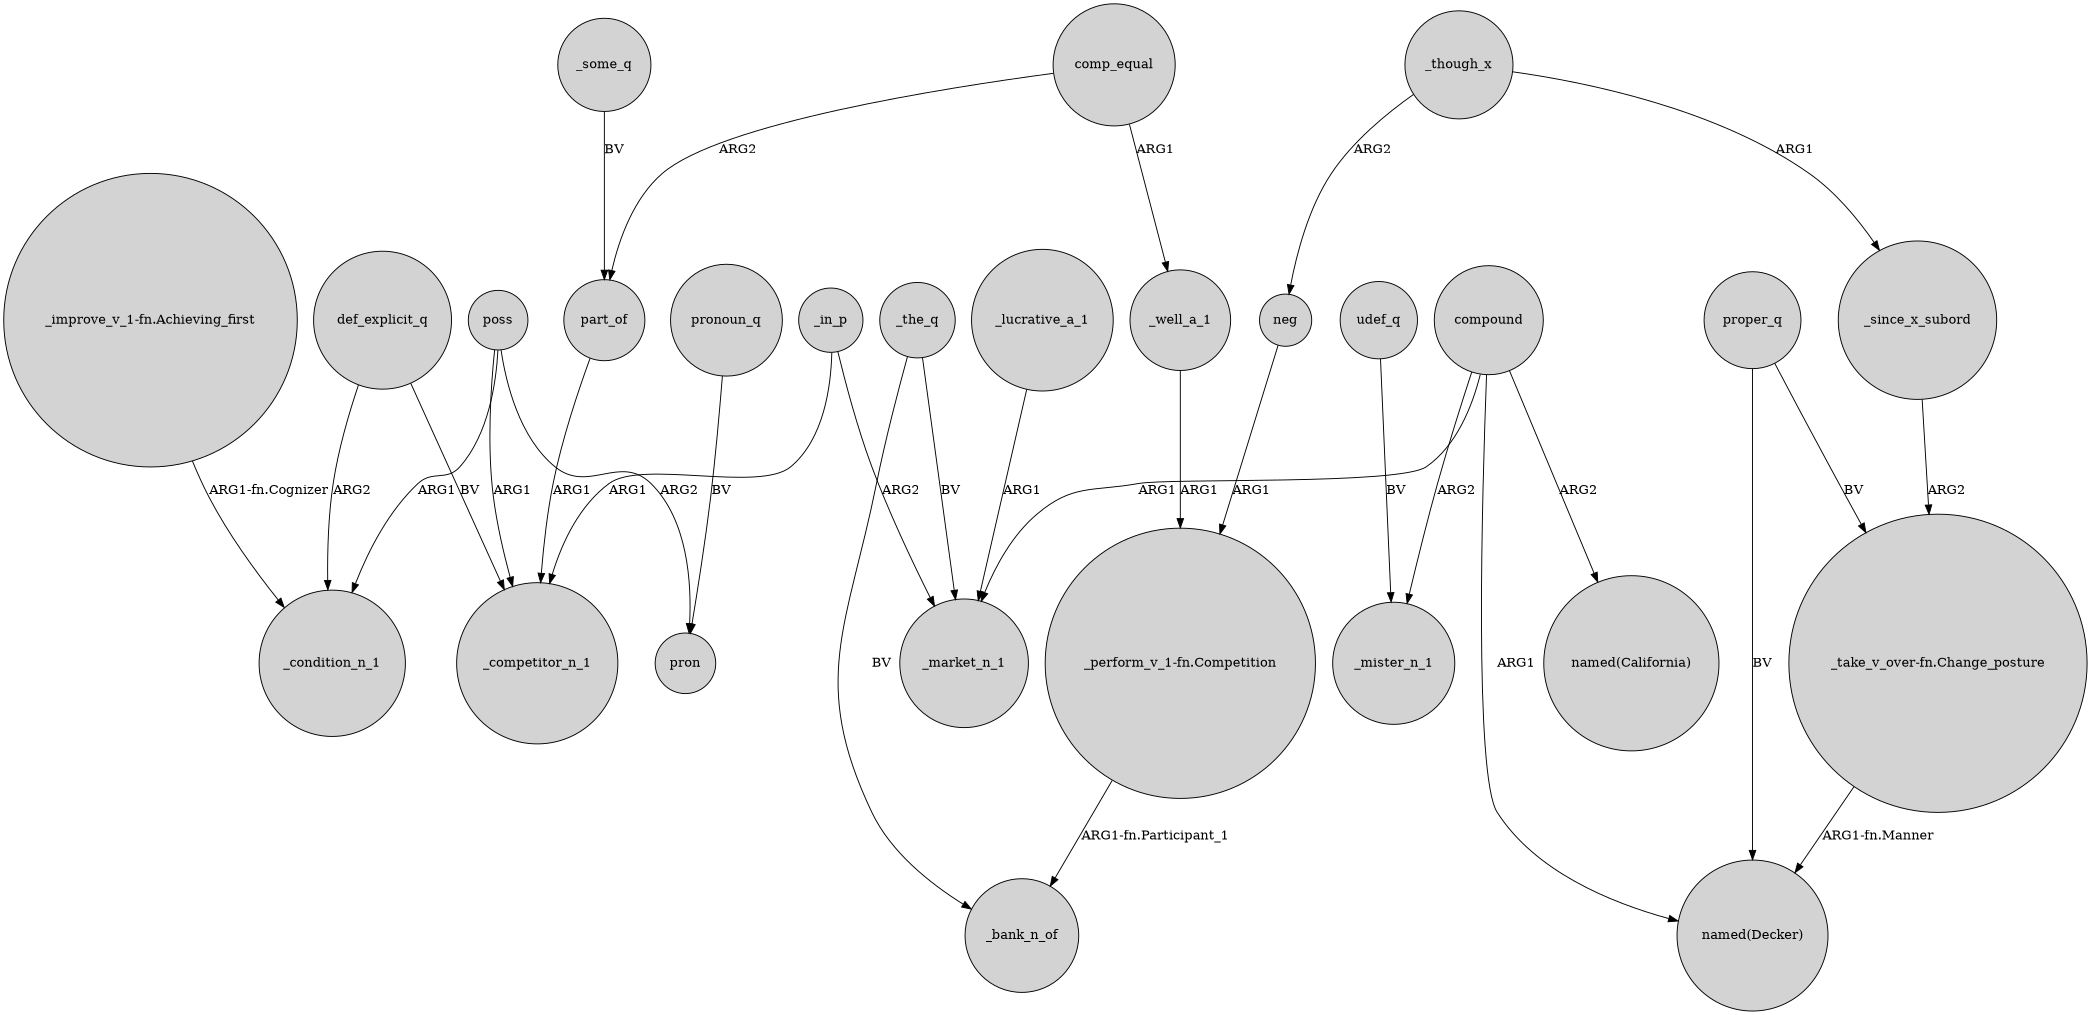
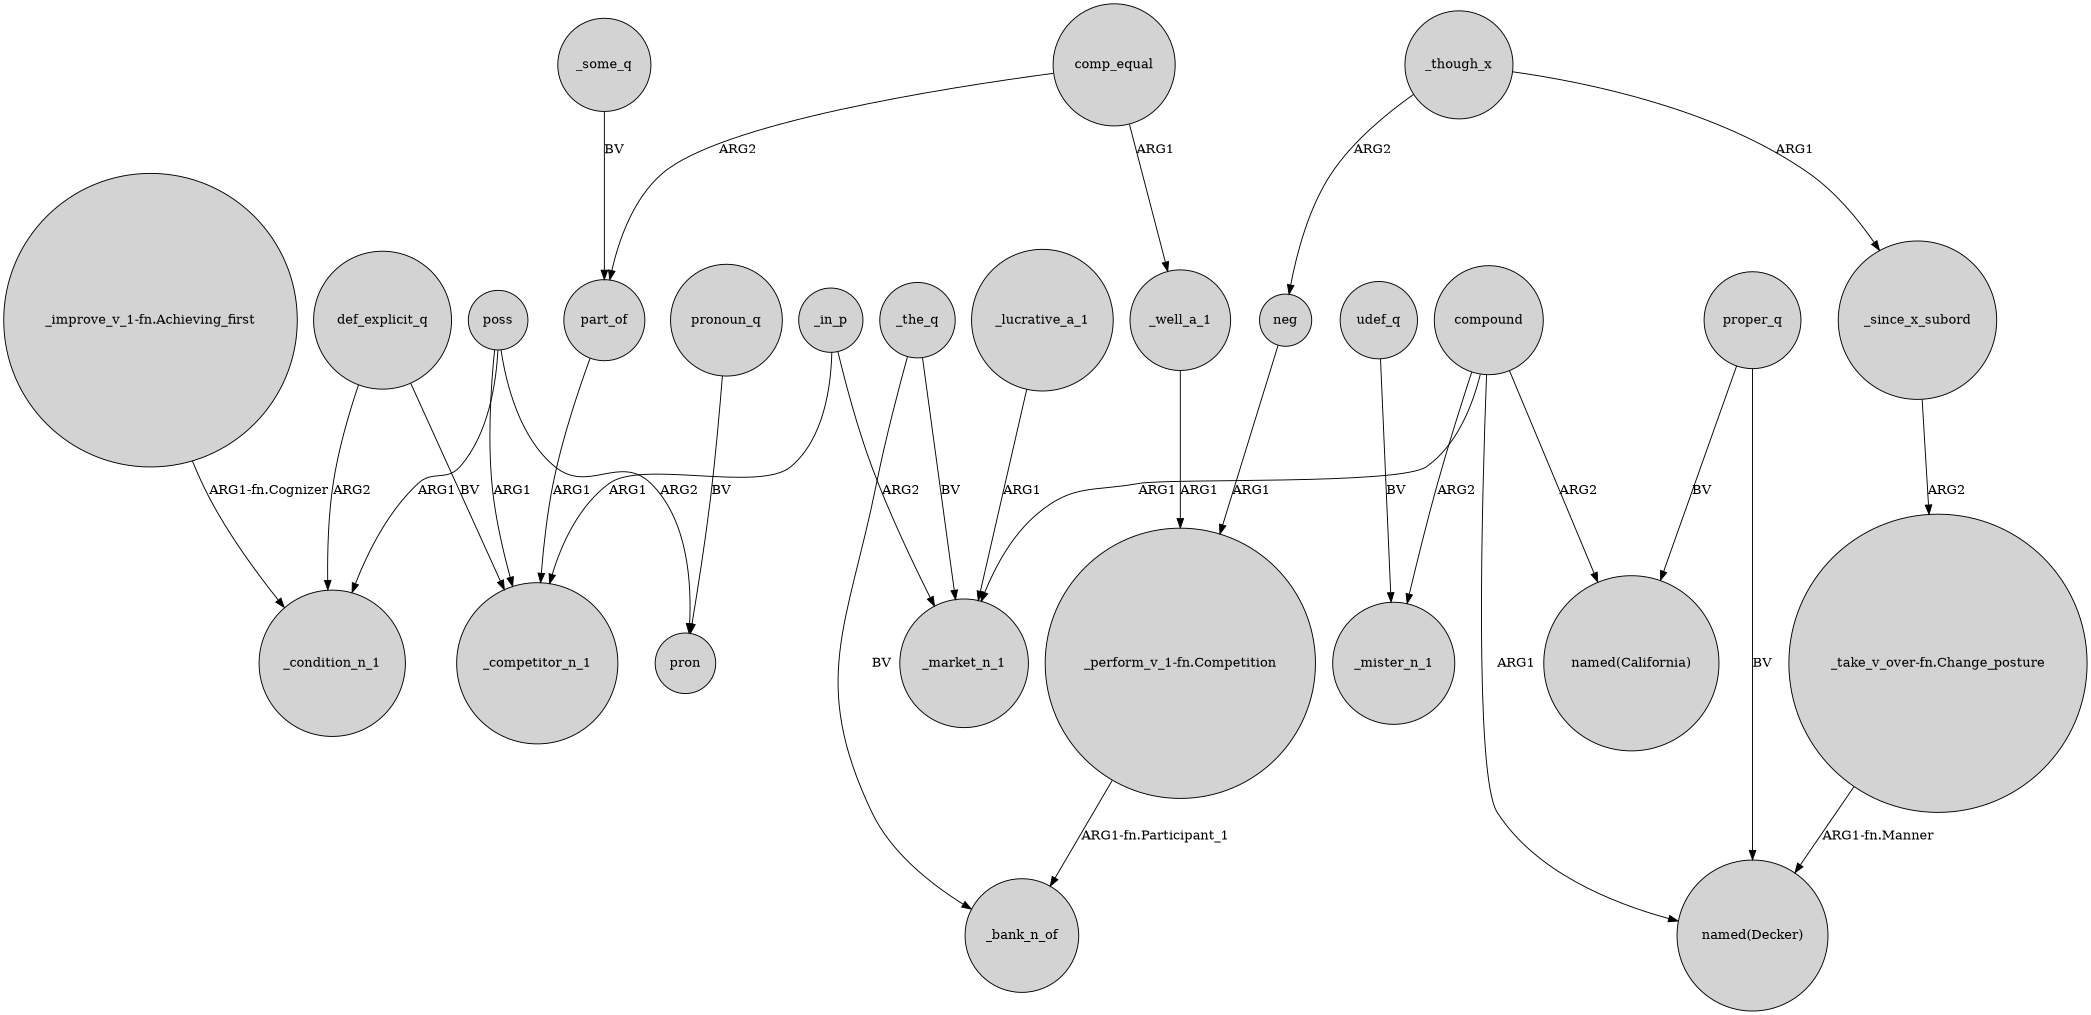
(1818, 444) -> (1700, 469)
